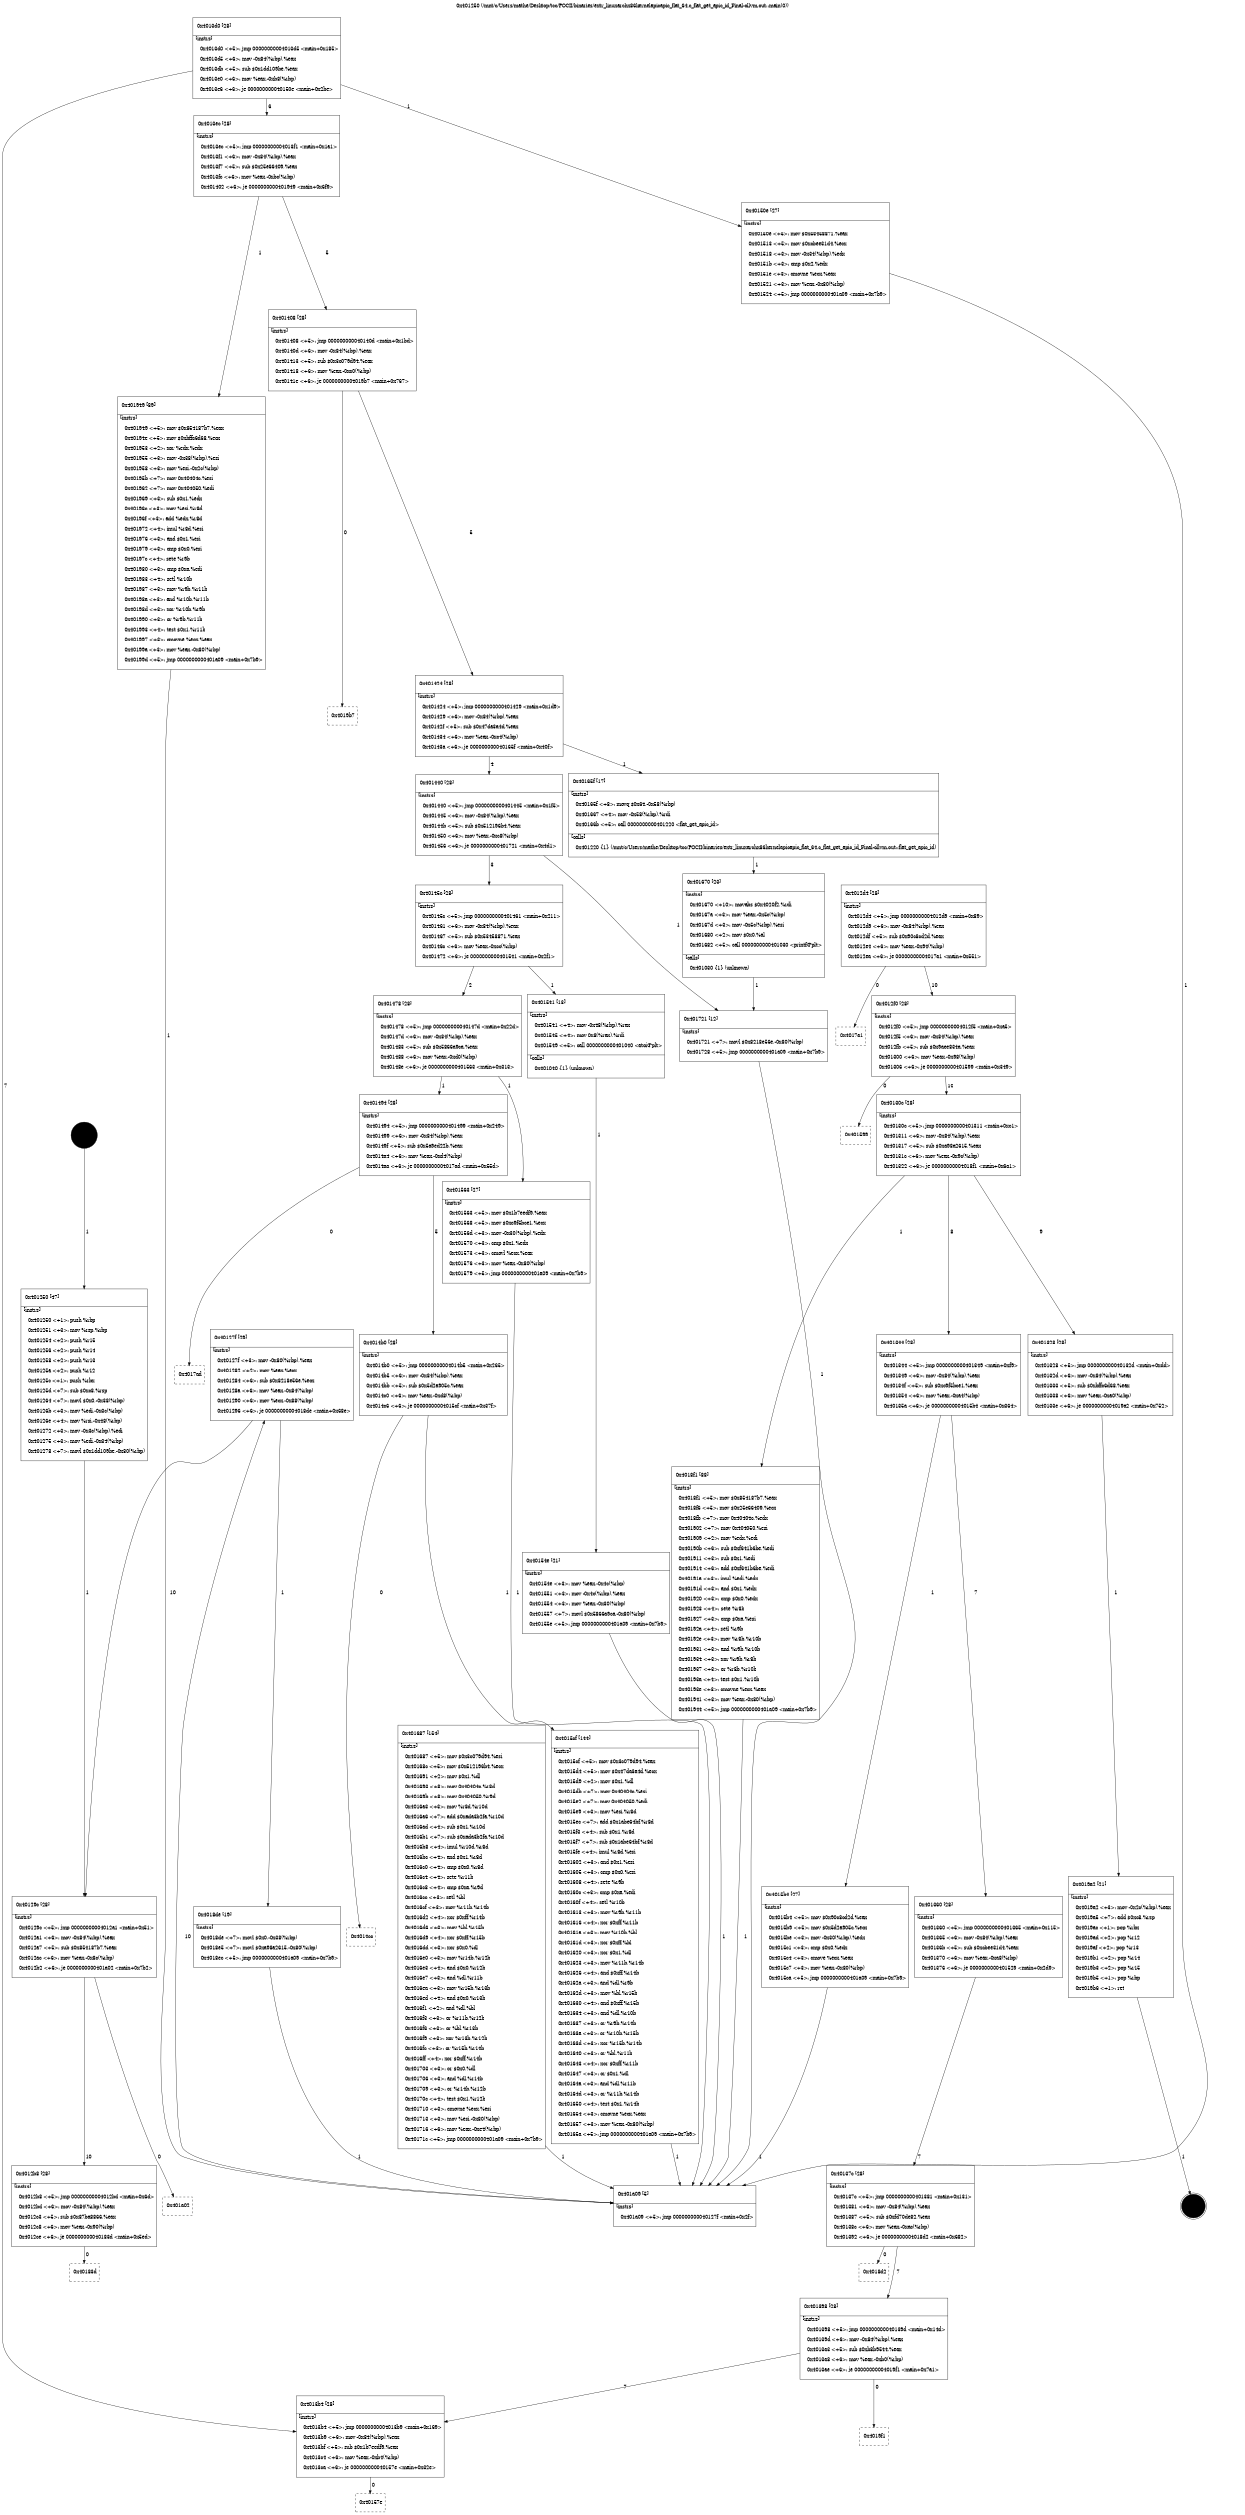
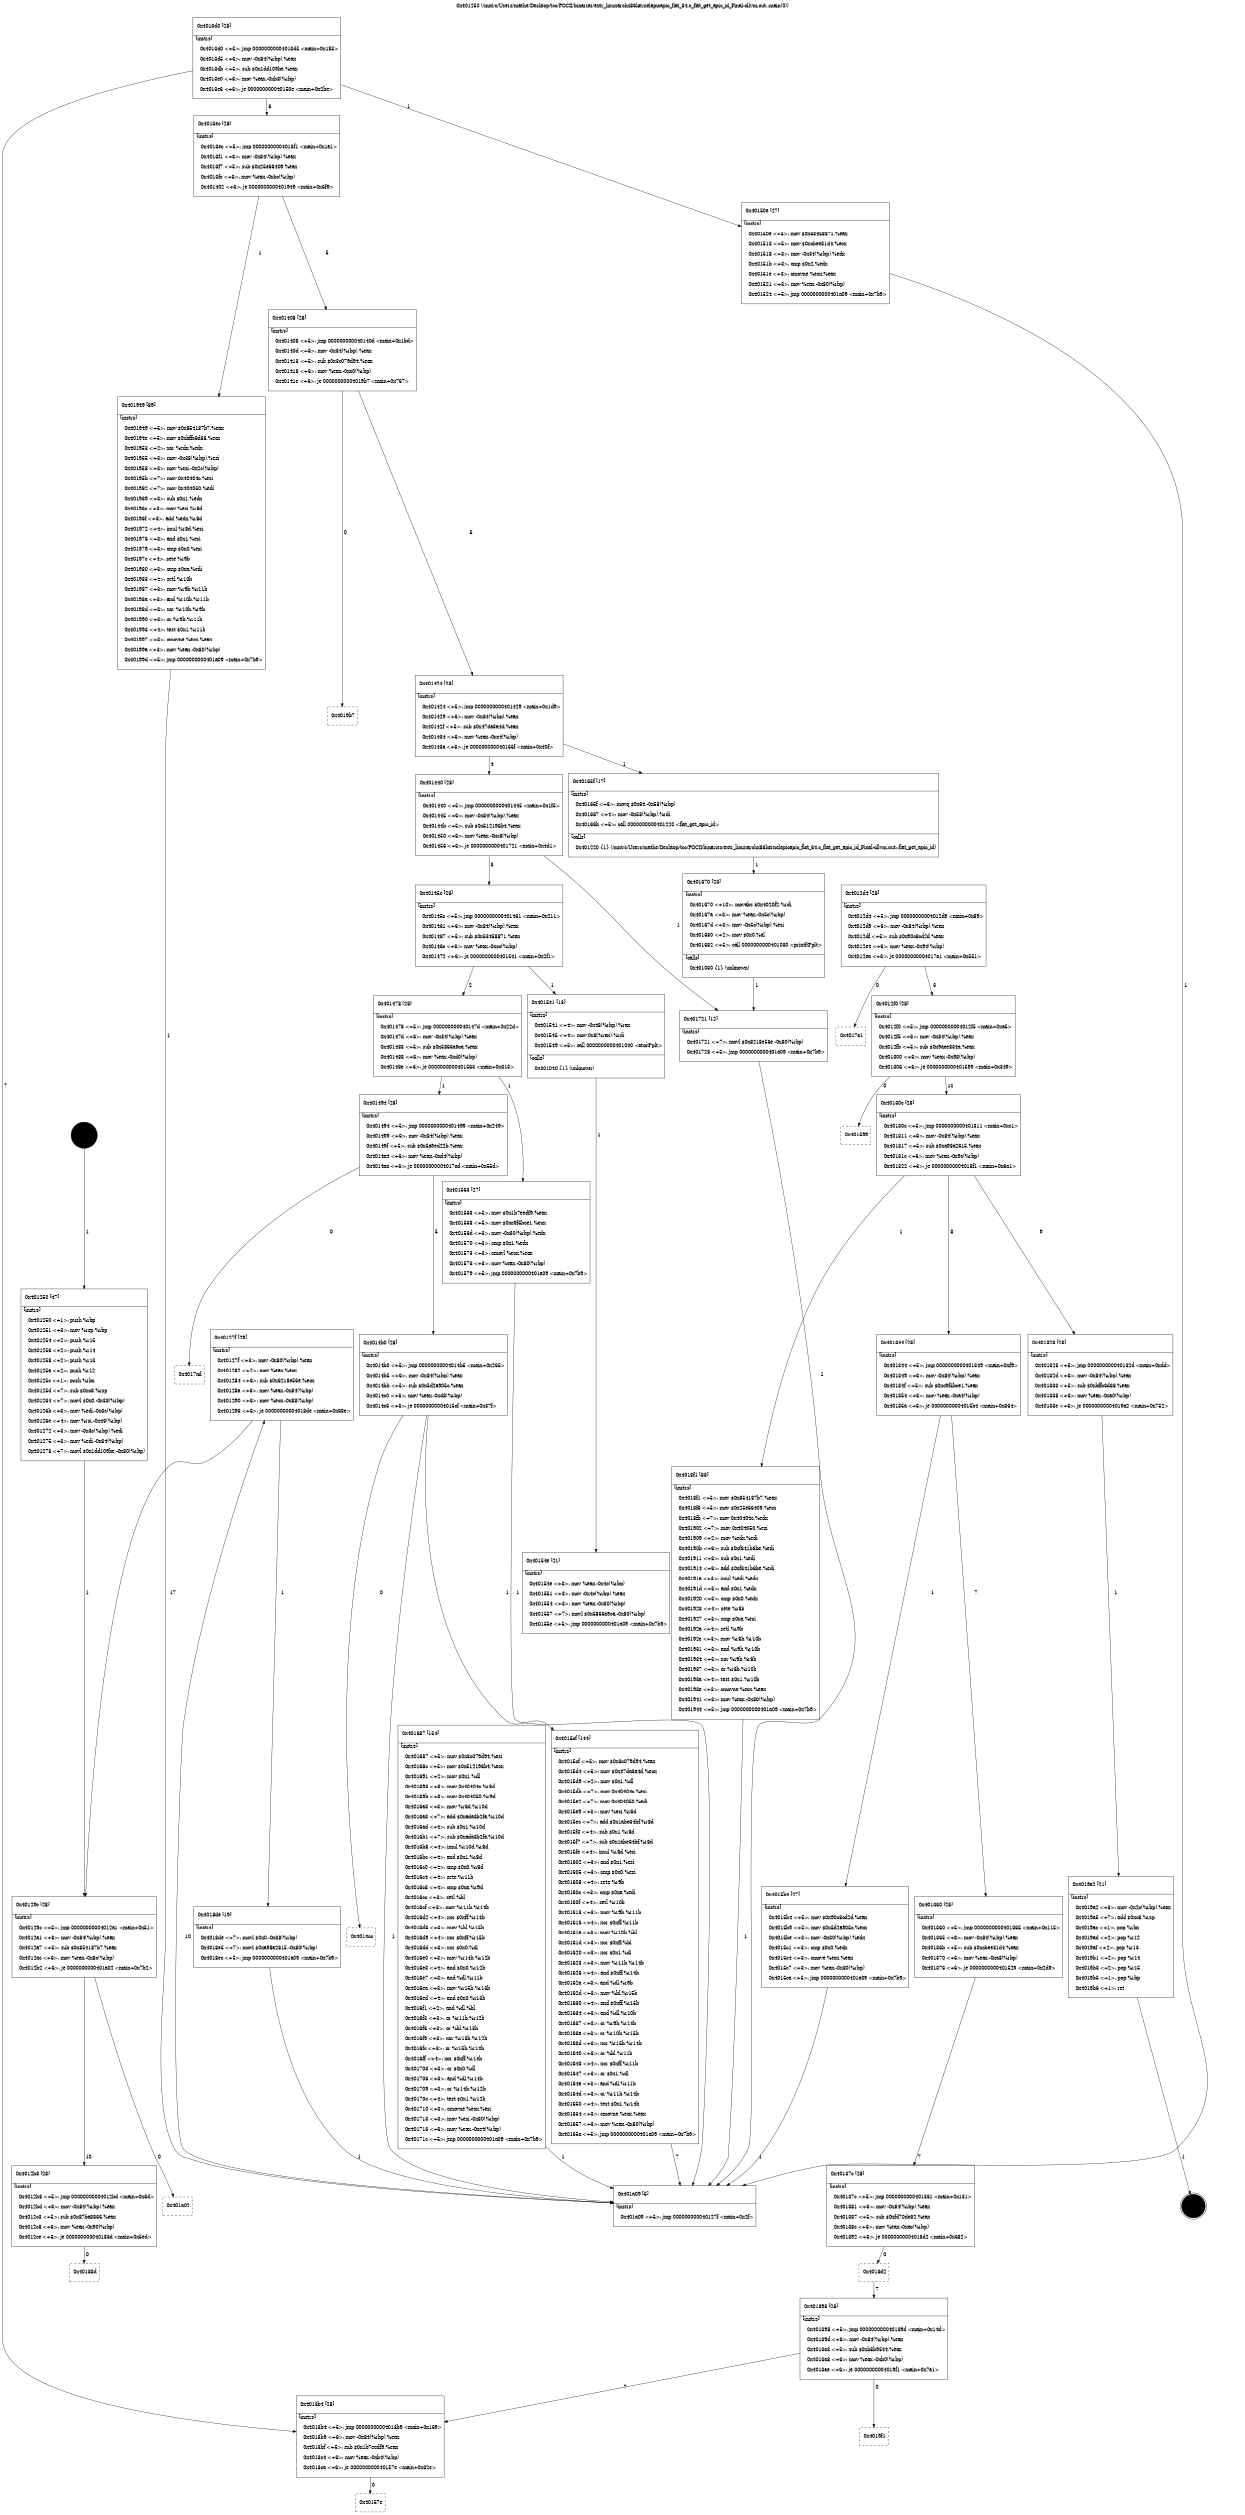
(934, 986) -> (934, 986)
(172, 1593) -> (172, 1593)
(721, 1880) -> (385, 1896)
(677, 2157) -> (677, 2157)
(894, 2271) -> (874, 2288)
